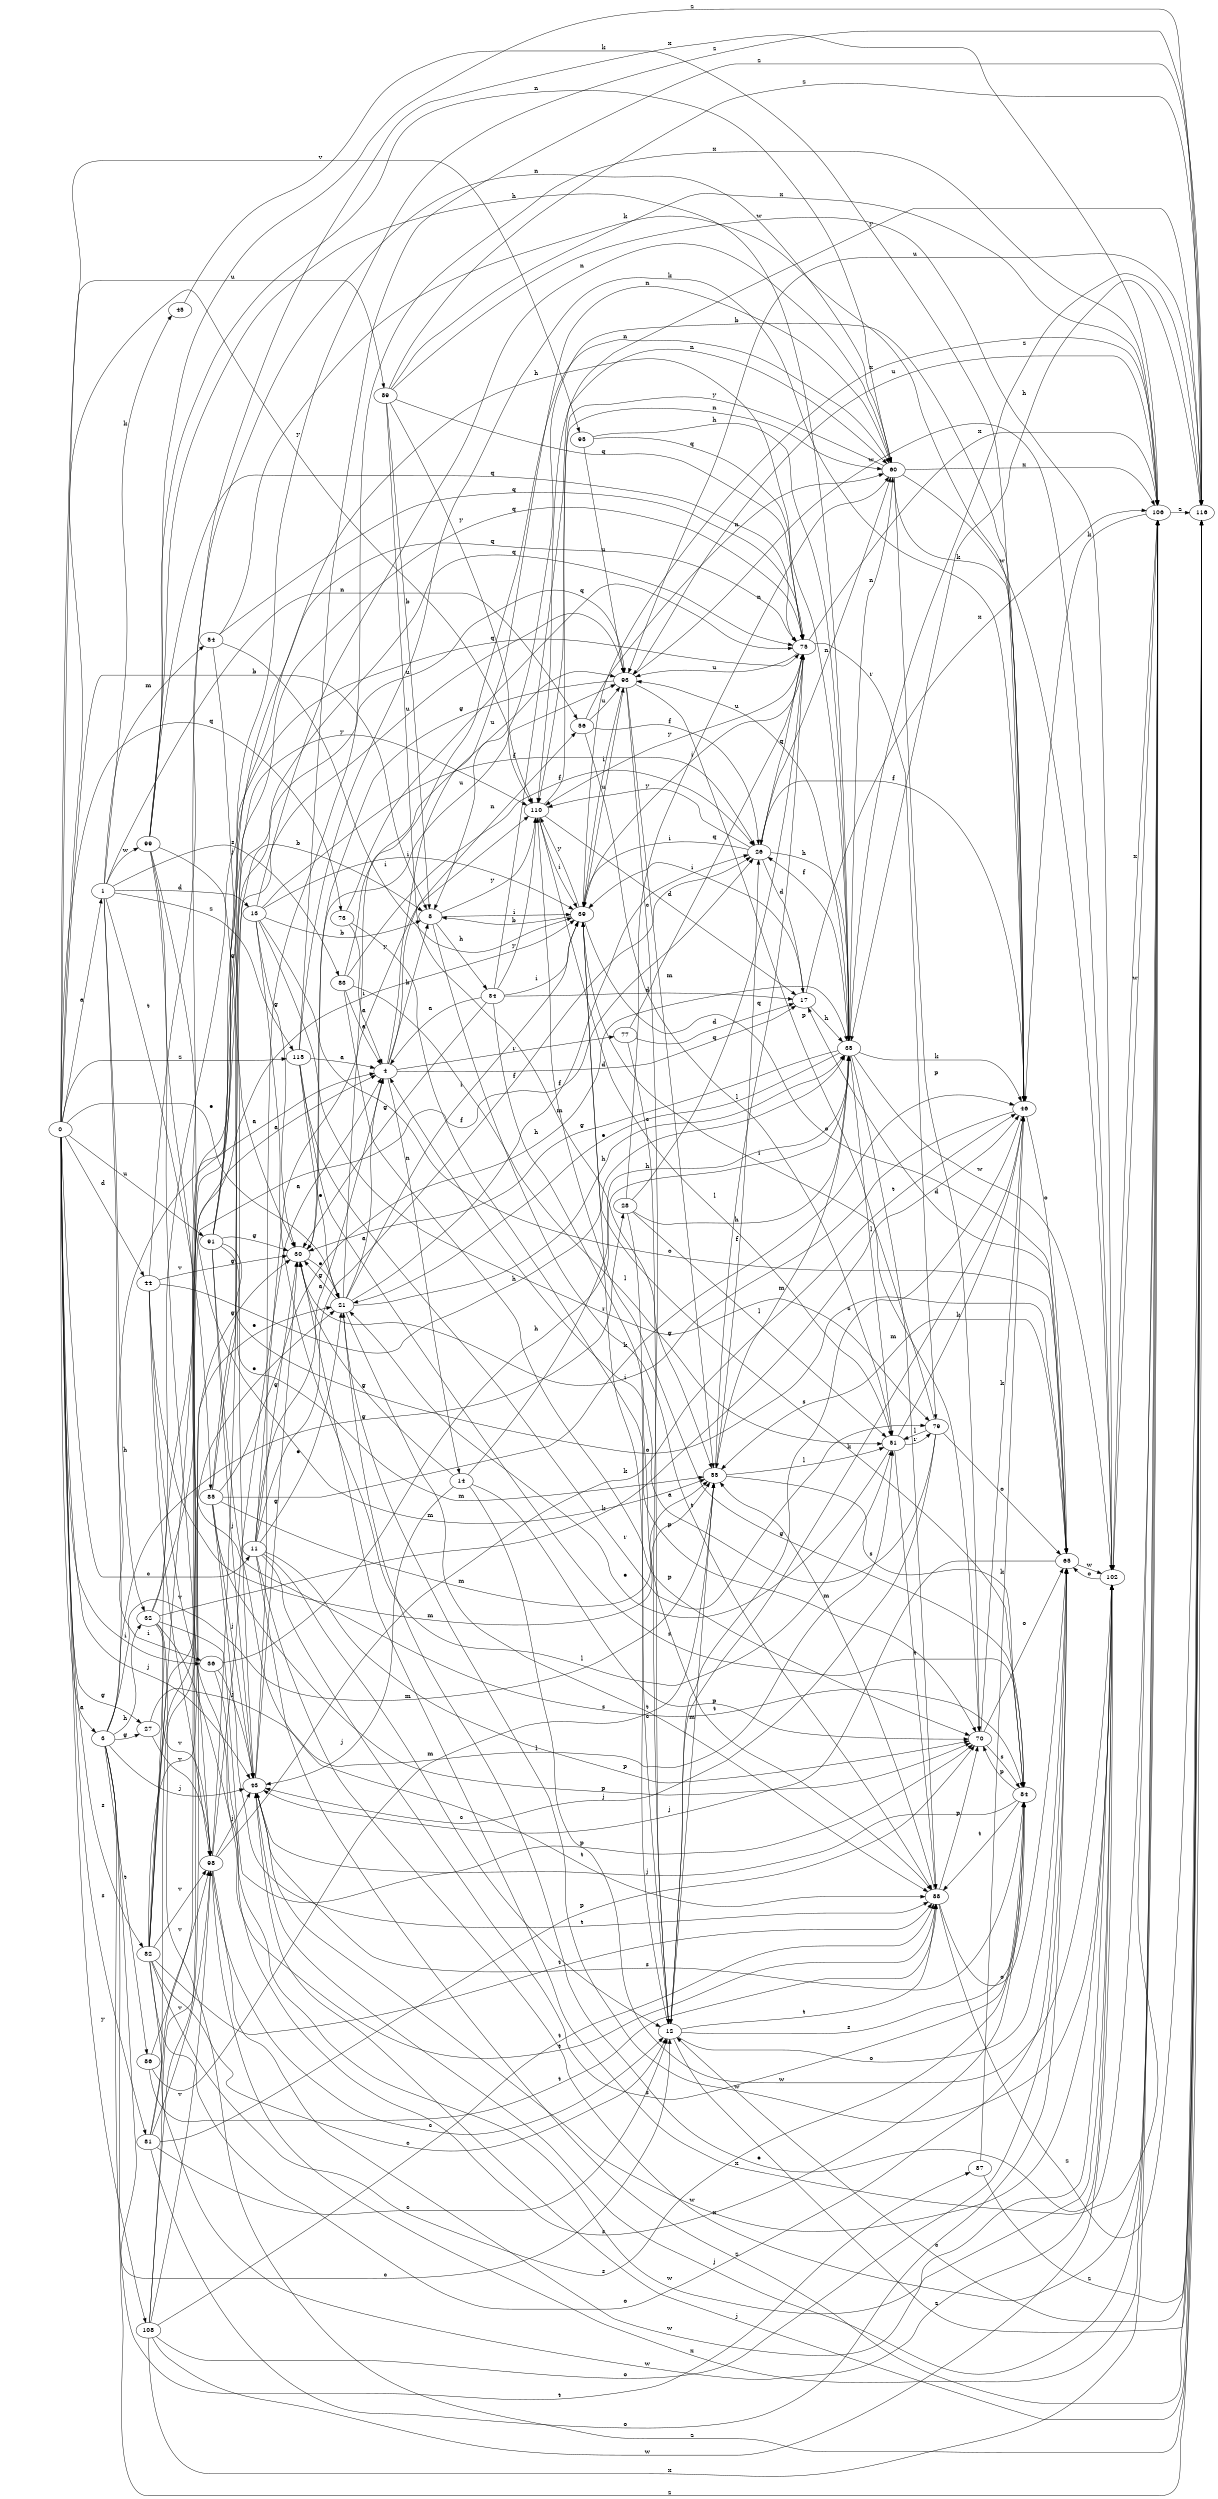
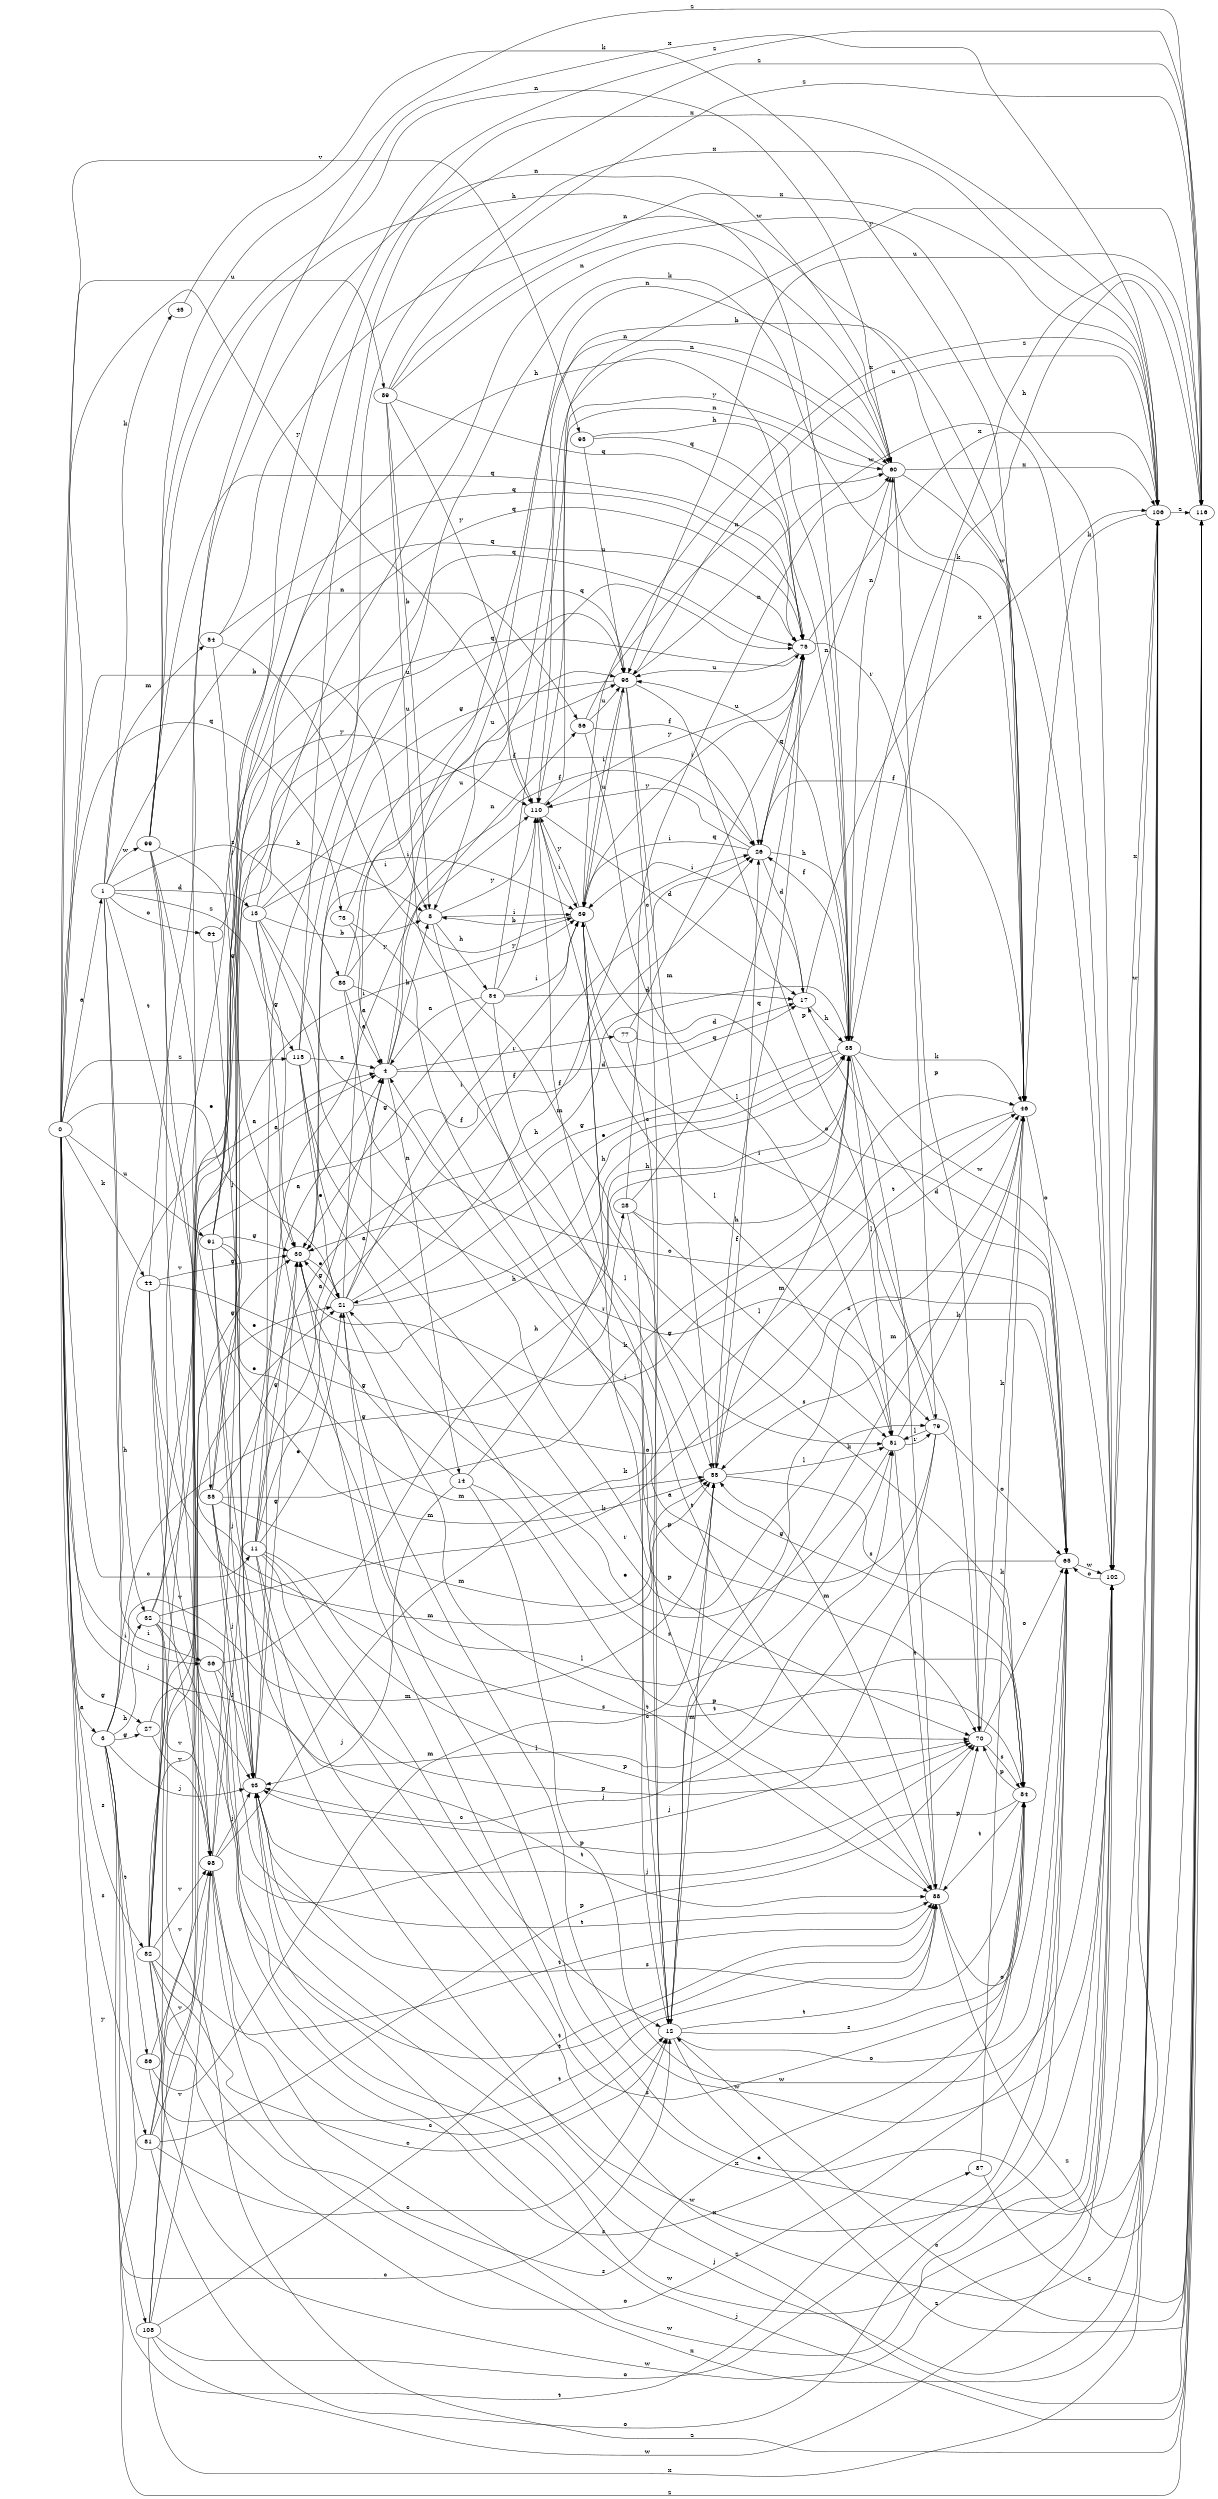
(625, 217) -> (625, 217)
none -> (211, 934)
(103, 1183) -> (103, 1183)
